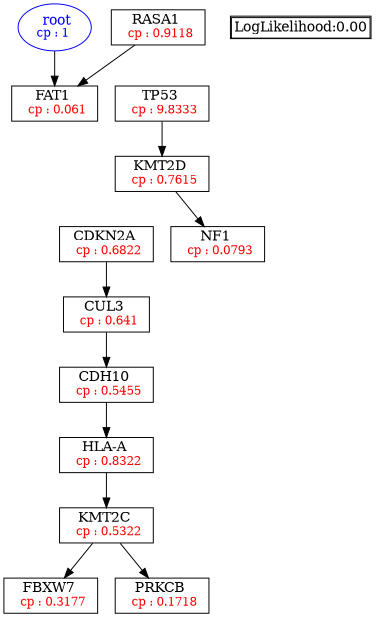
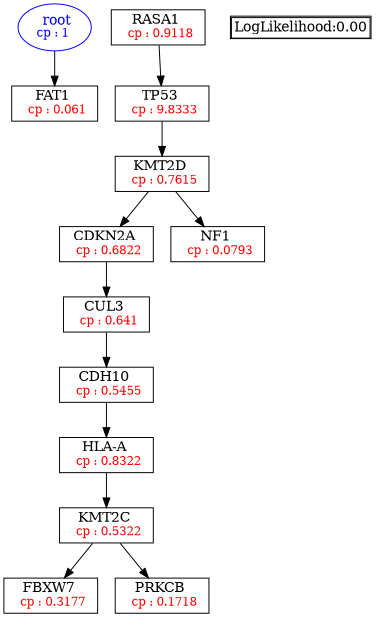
(110, 63) -> (160, 61)
none -> (137, 205)
